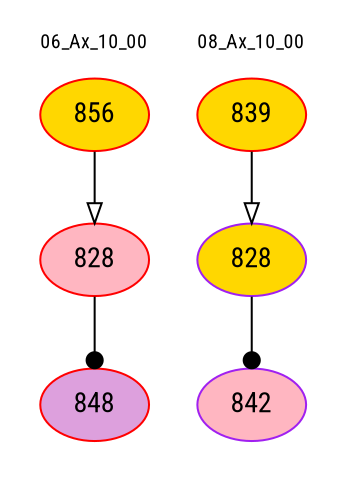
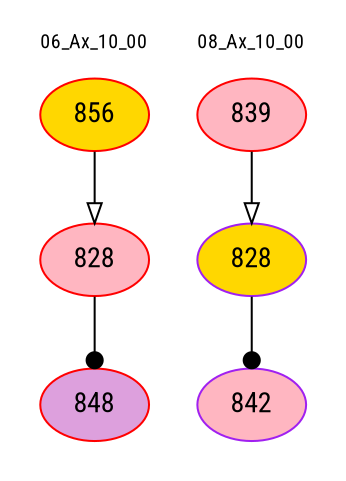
(252, 115) -> (252, 115)
